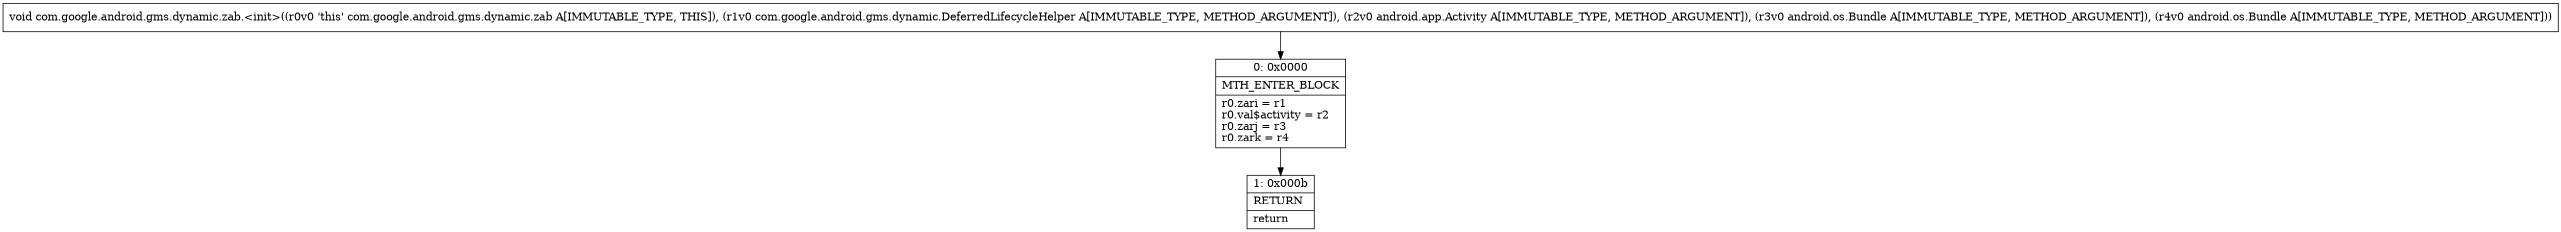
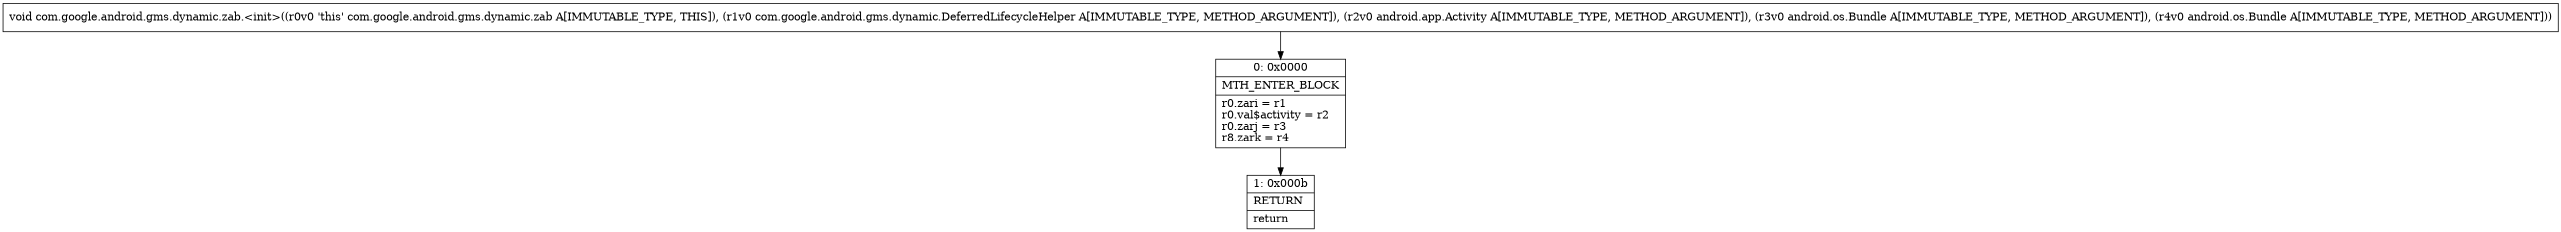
(1255, 138) -> (1255, 138)
